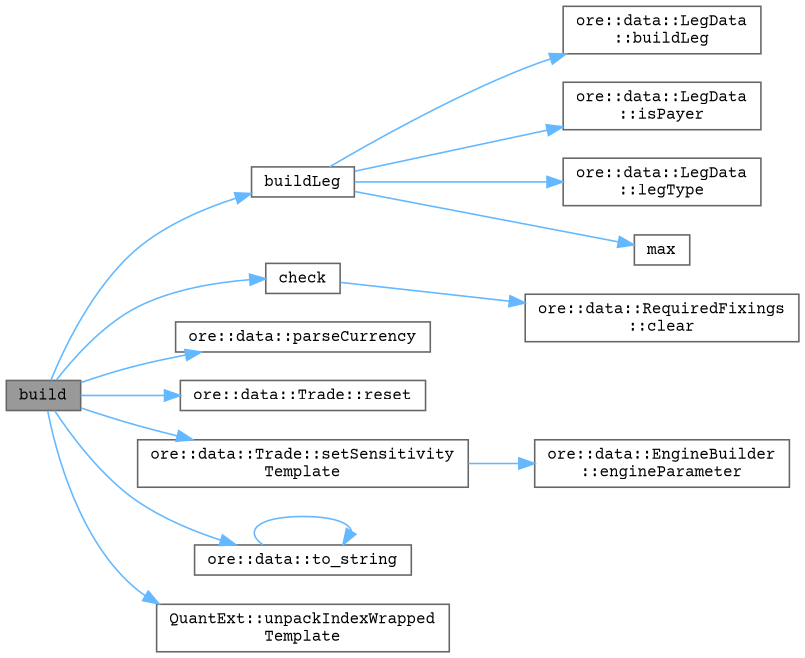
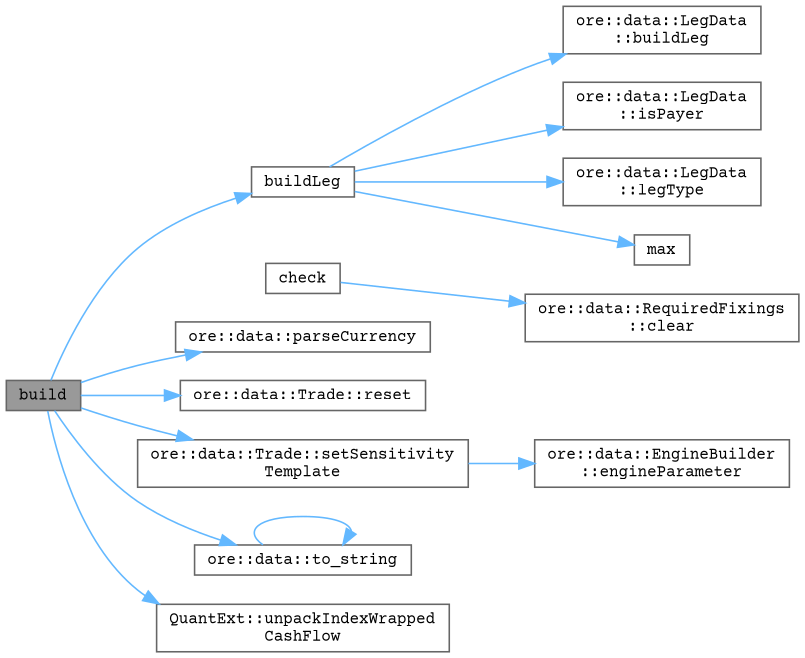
(140, 306) -> none
(303, 628) -> (303, 628)
